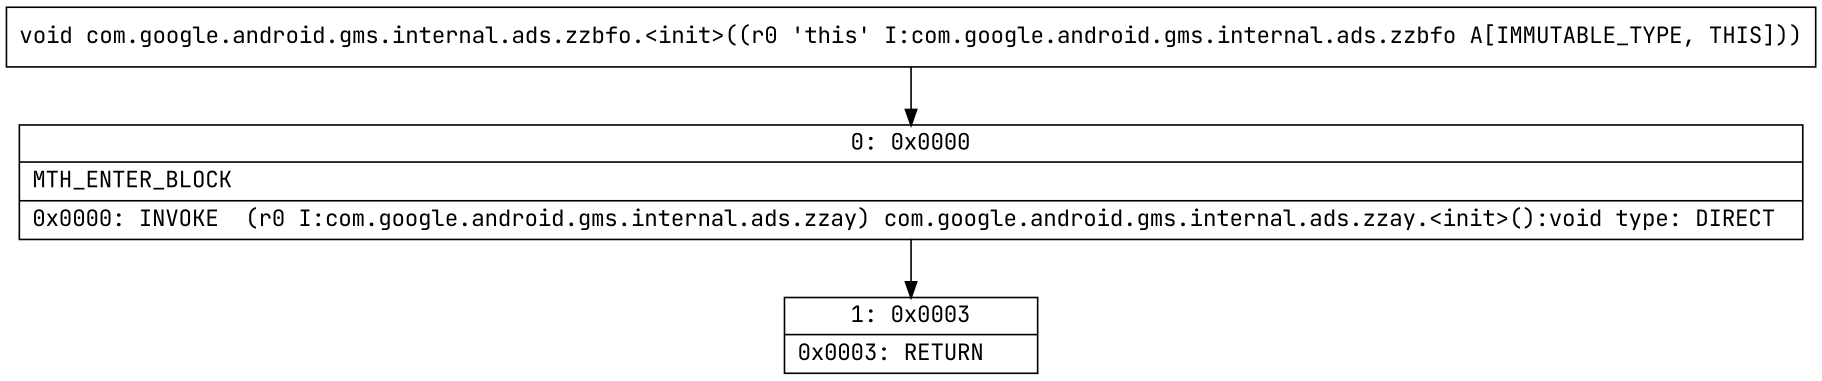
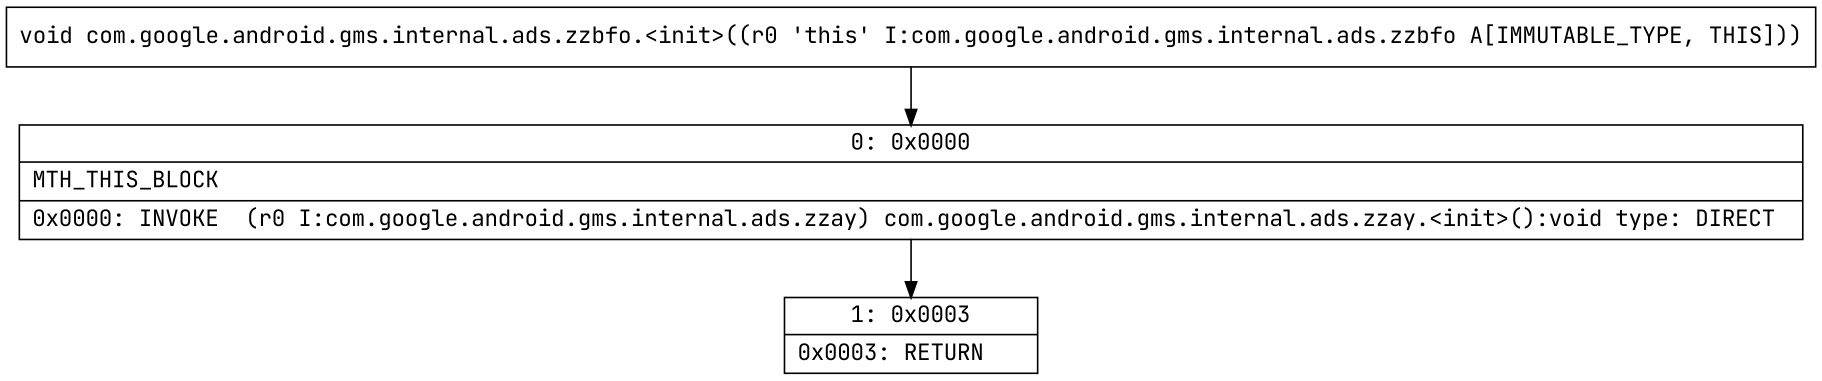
(132, 181) -> (126, 181)
